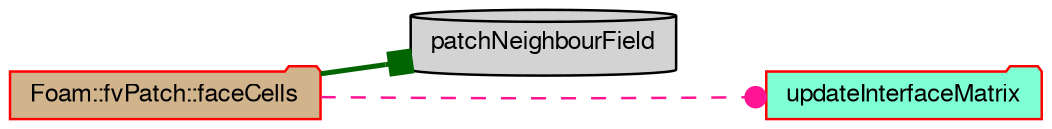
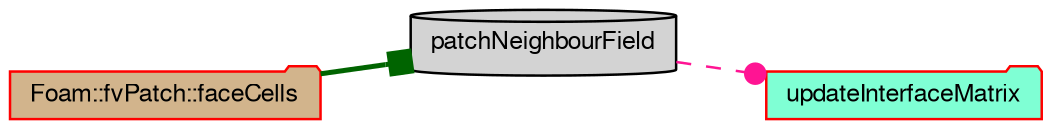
(533, 98) -> (711, 67)
